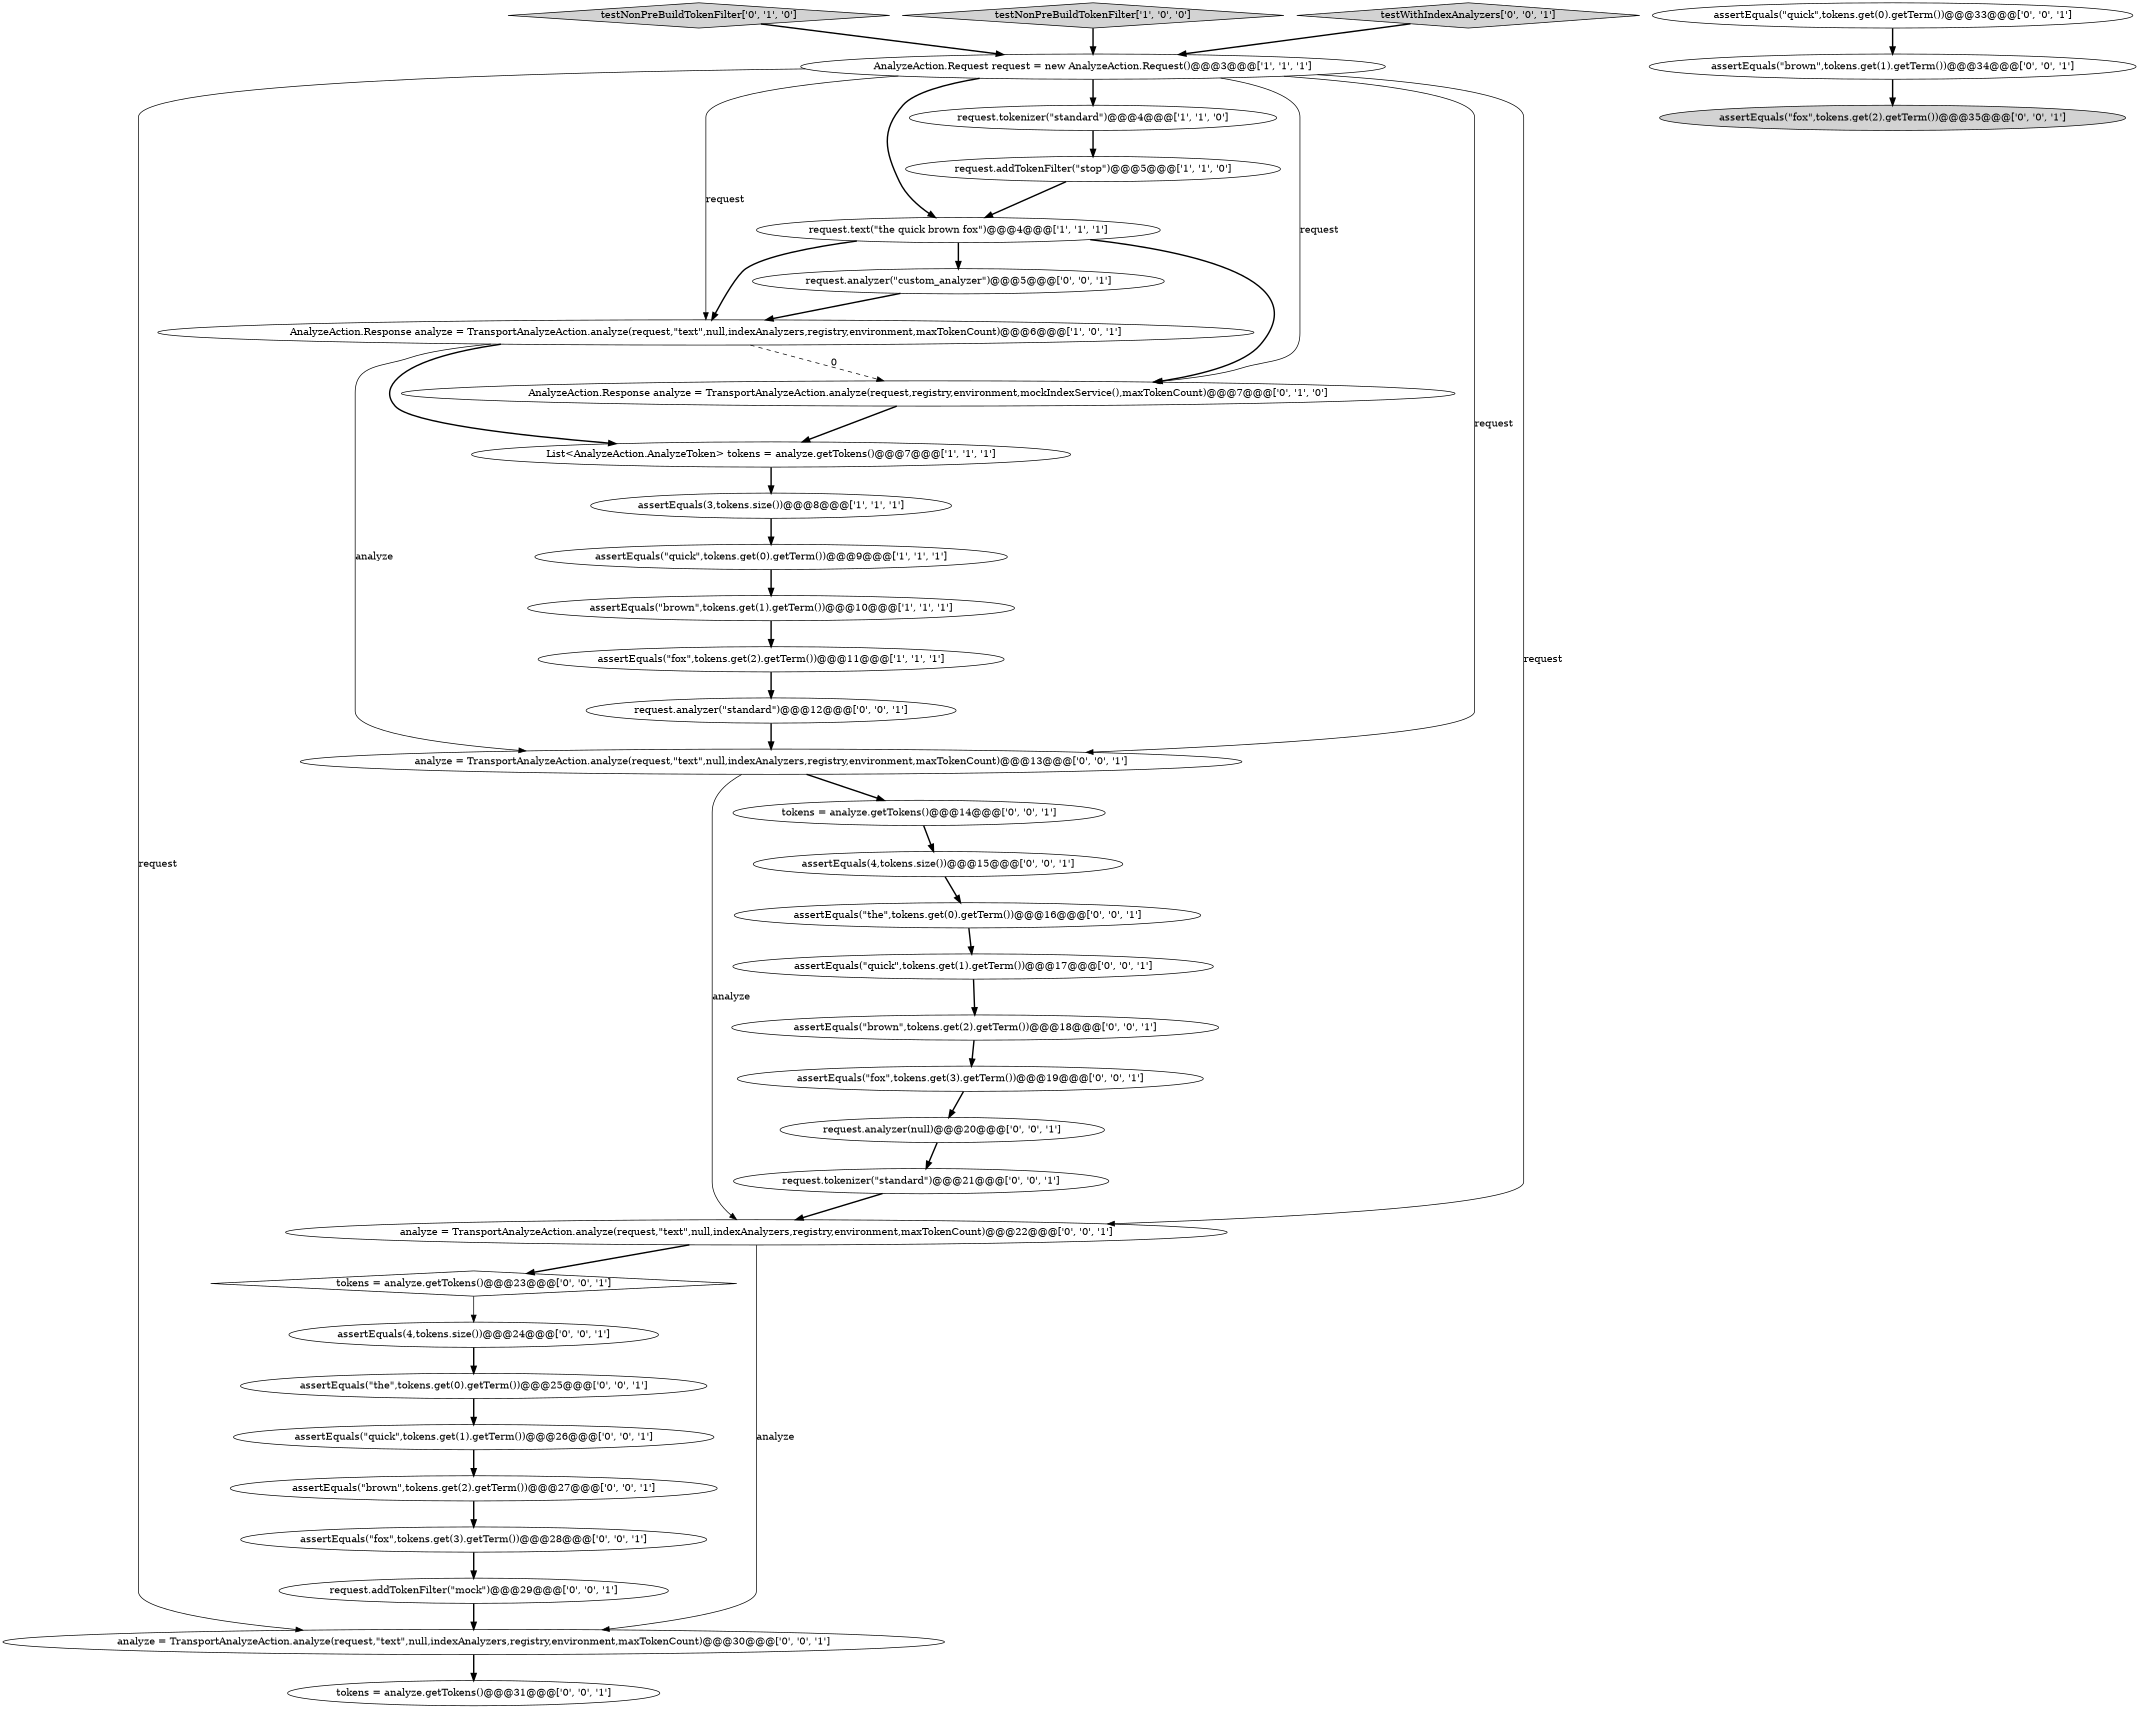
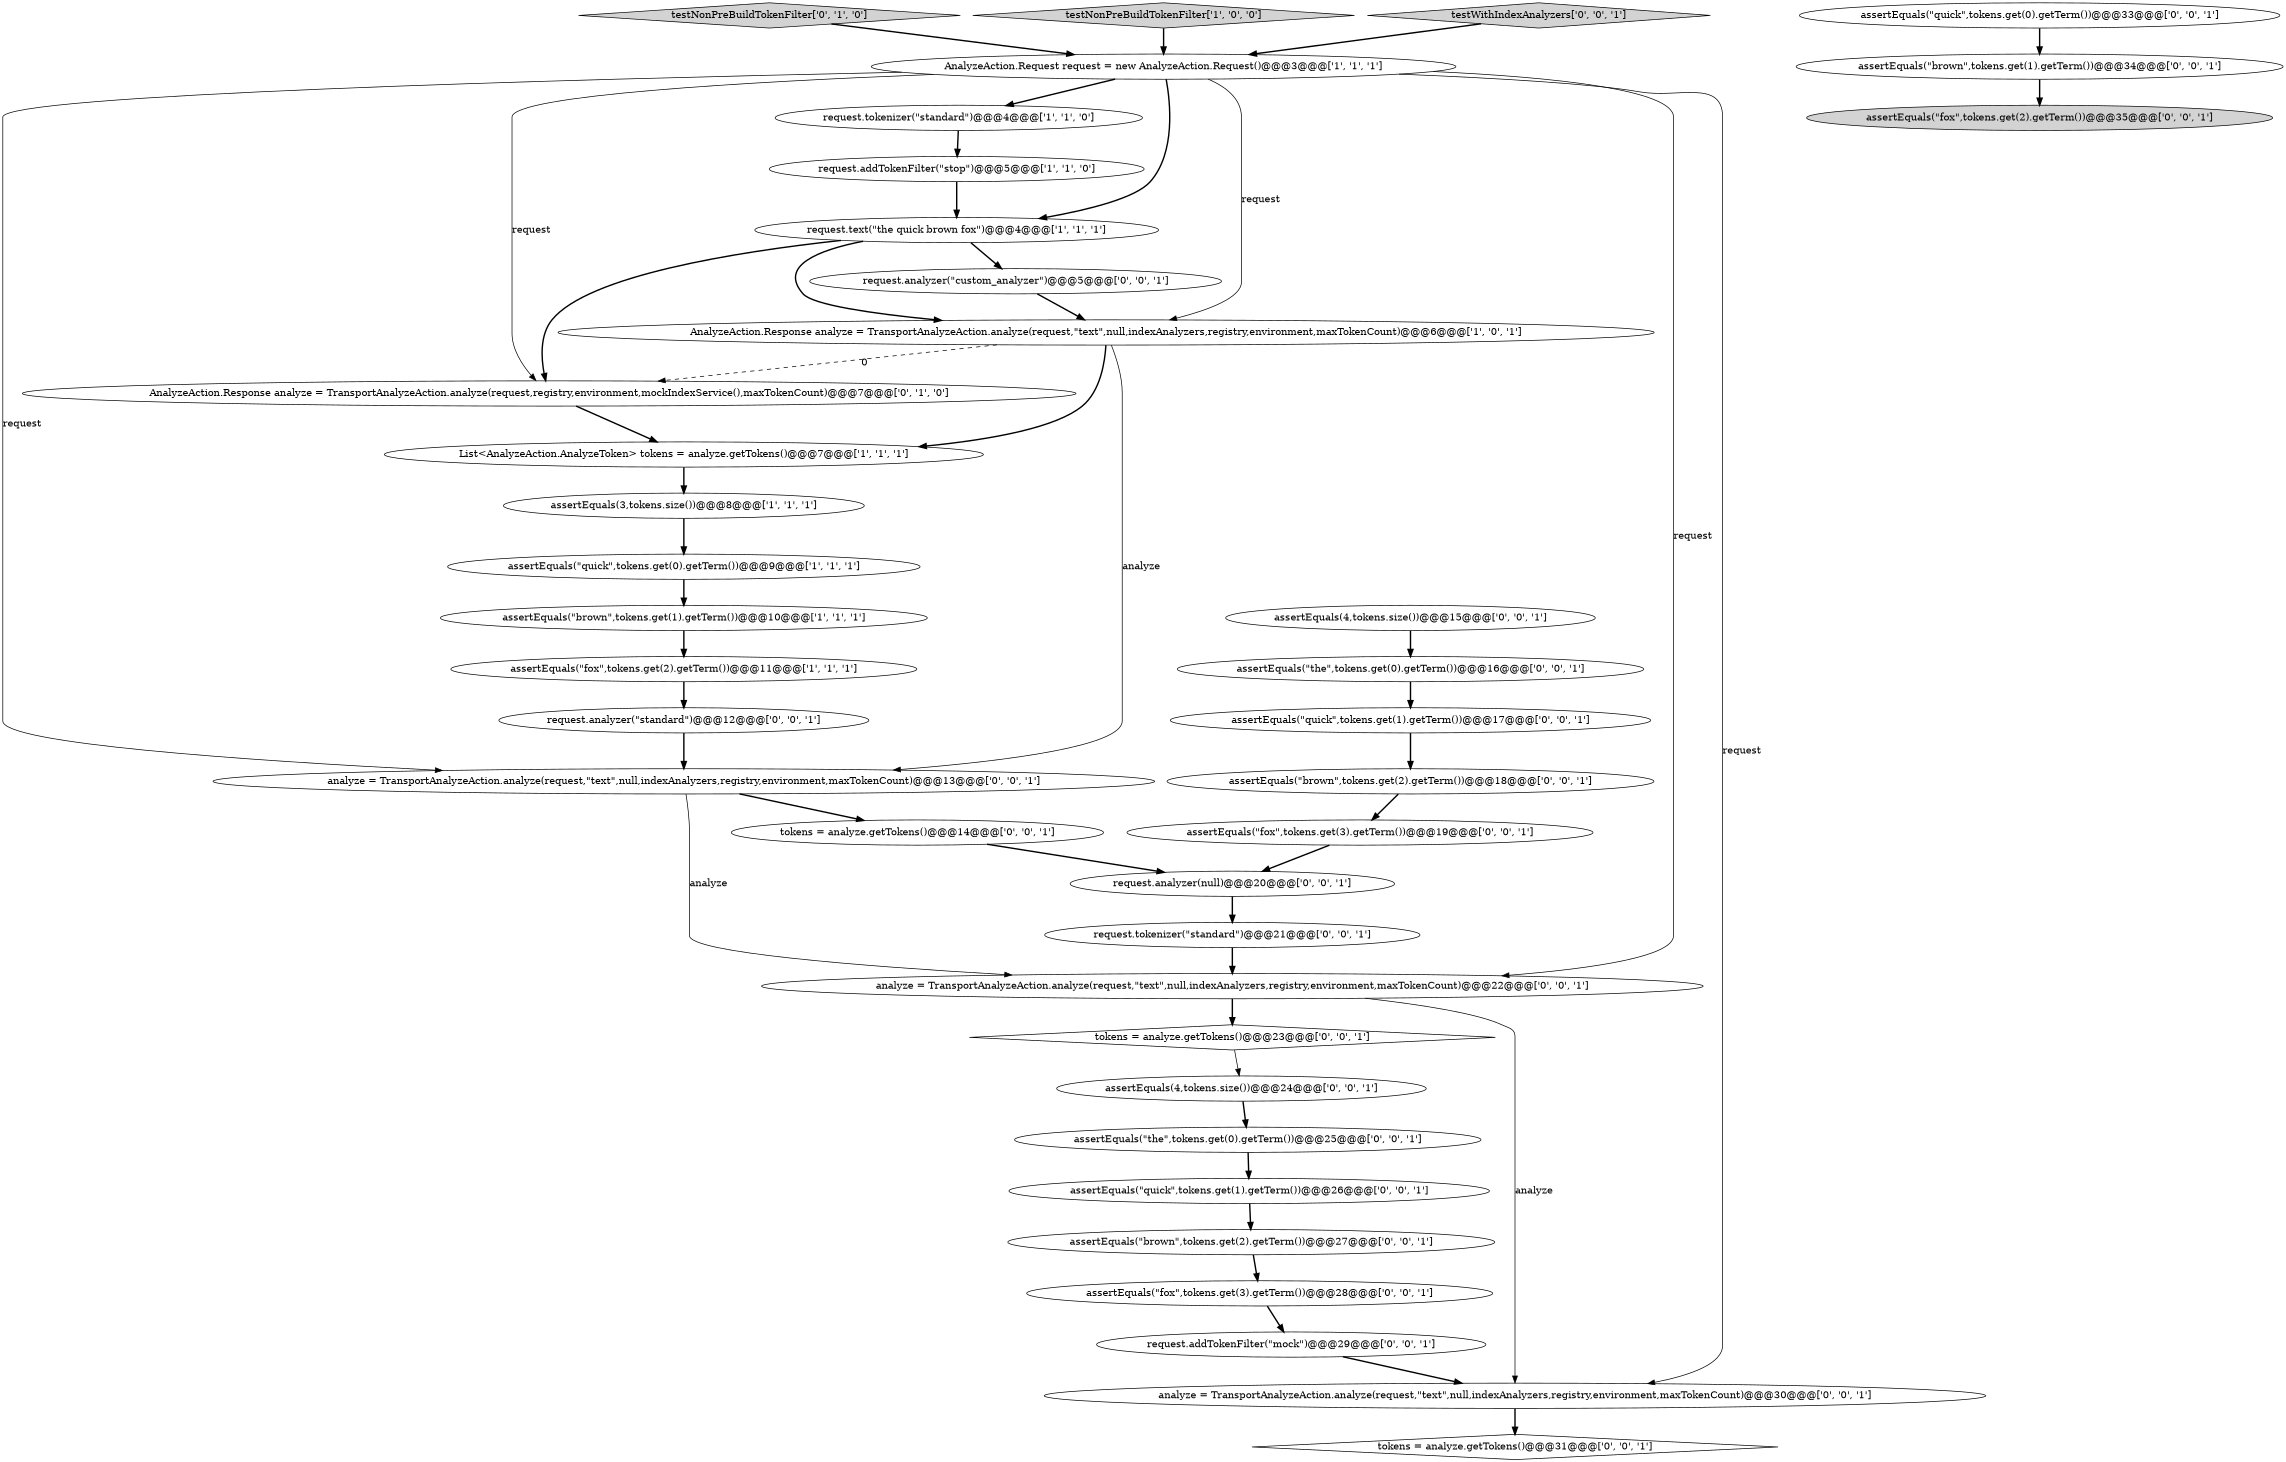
(927, 835) -> (1072, 858)
(474, 1693) -> (1515, 1447)
